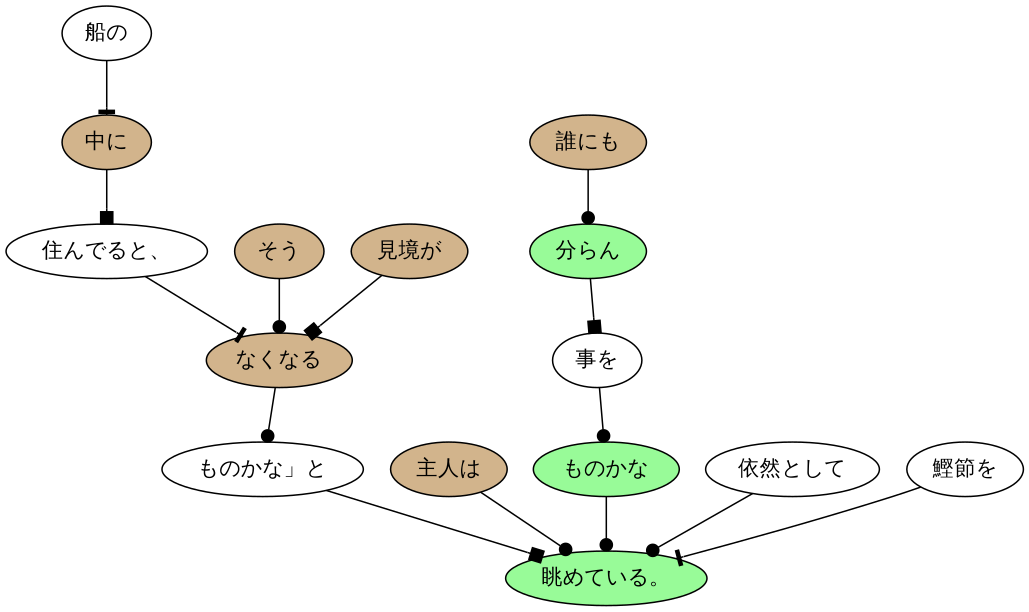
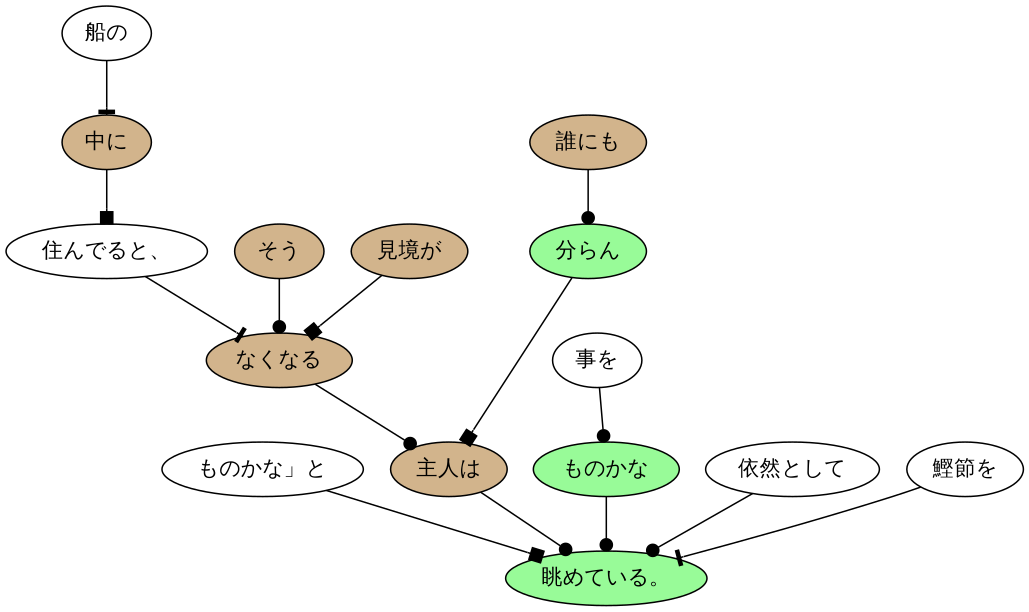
(592, 298) -> (523, 354)
(272, 409) -> (360, 412)
